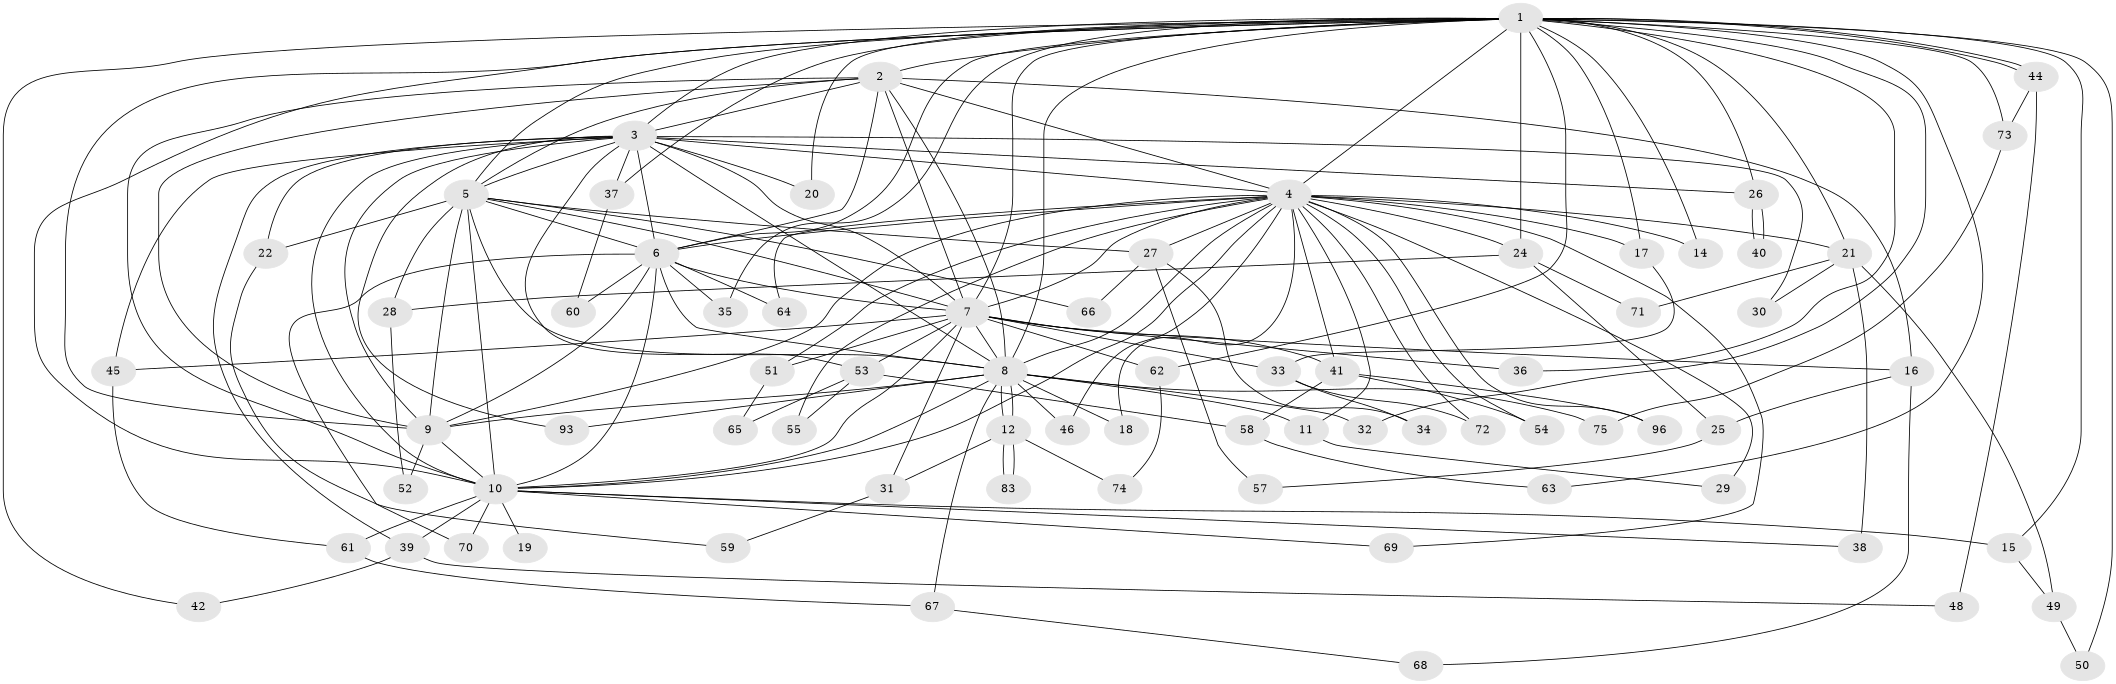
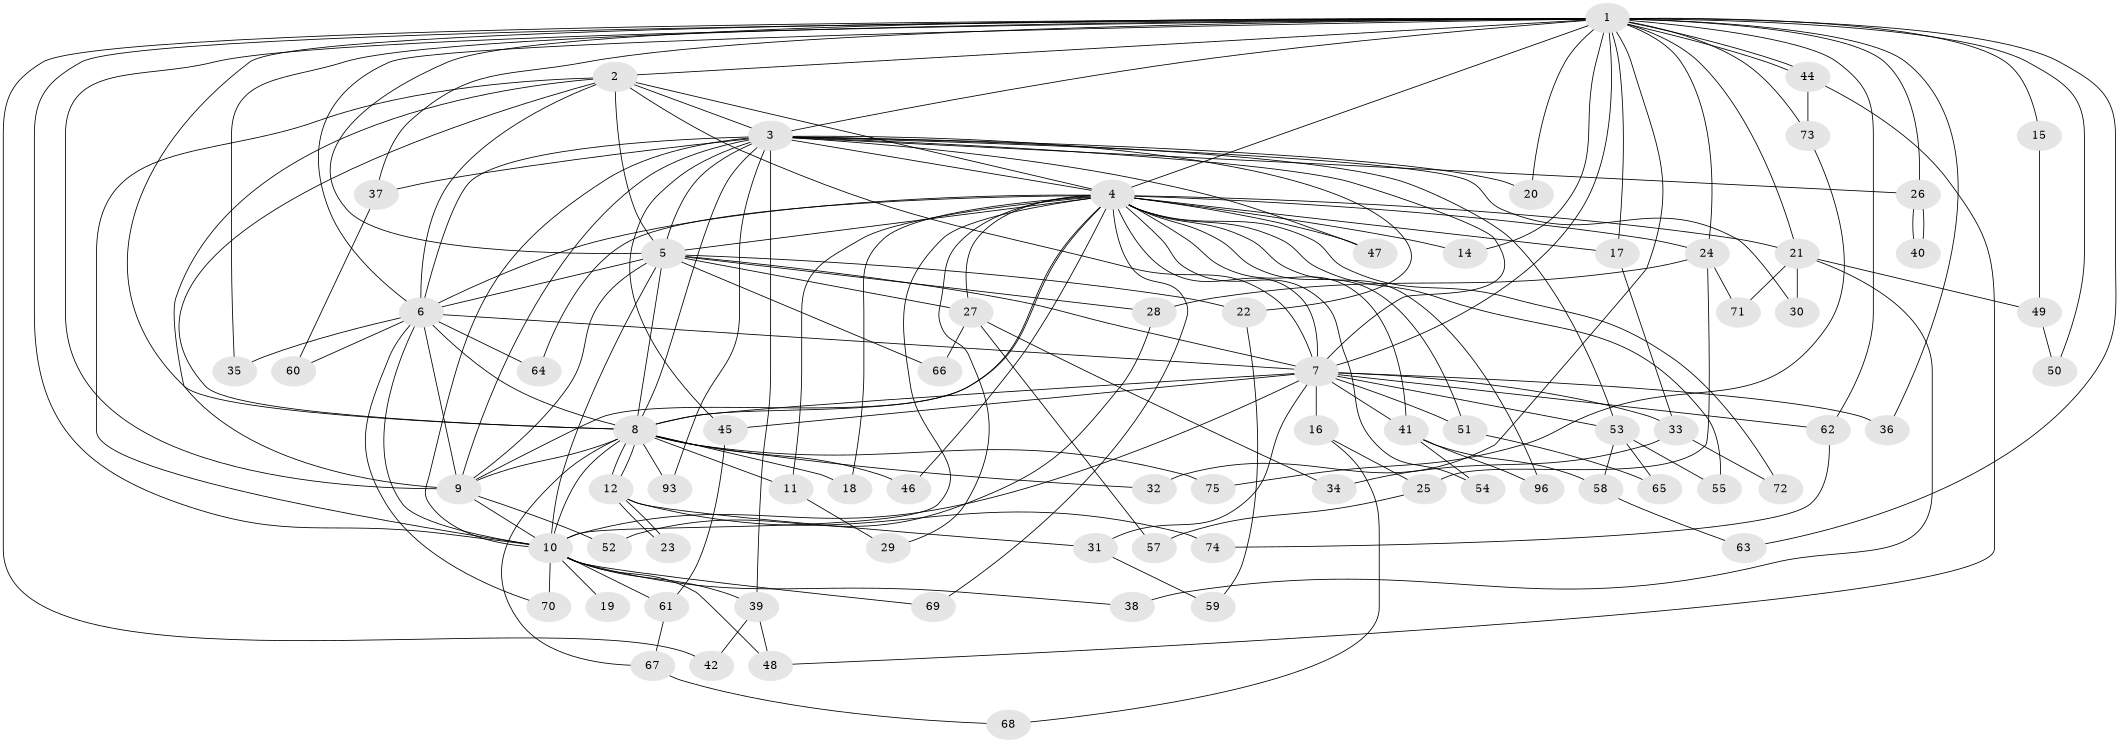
(1466, 117) -> none
none -> (878, 225)
none -> (1375, 254)
(1009, 489) -> (668, 548)
(1253, 511) -> (690, 589)
